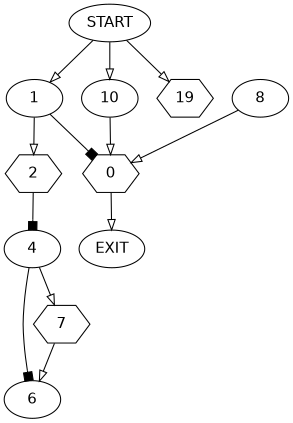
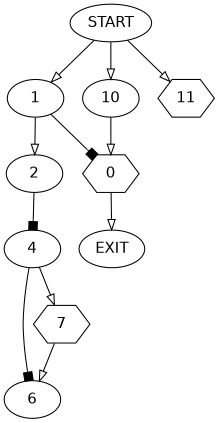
(185, 98) -> (186, 98)
(260, 98) -> none
(33, 174) -> (35, 174)
